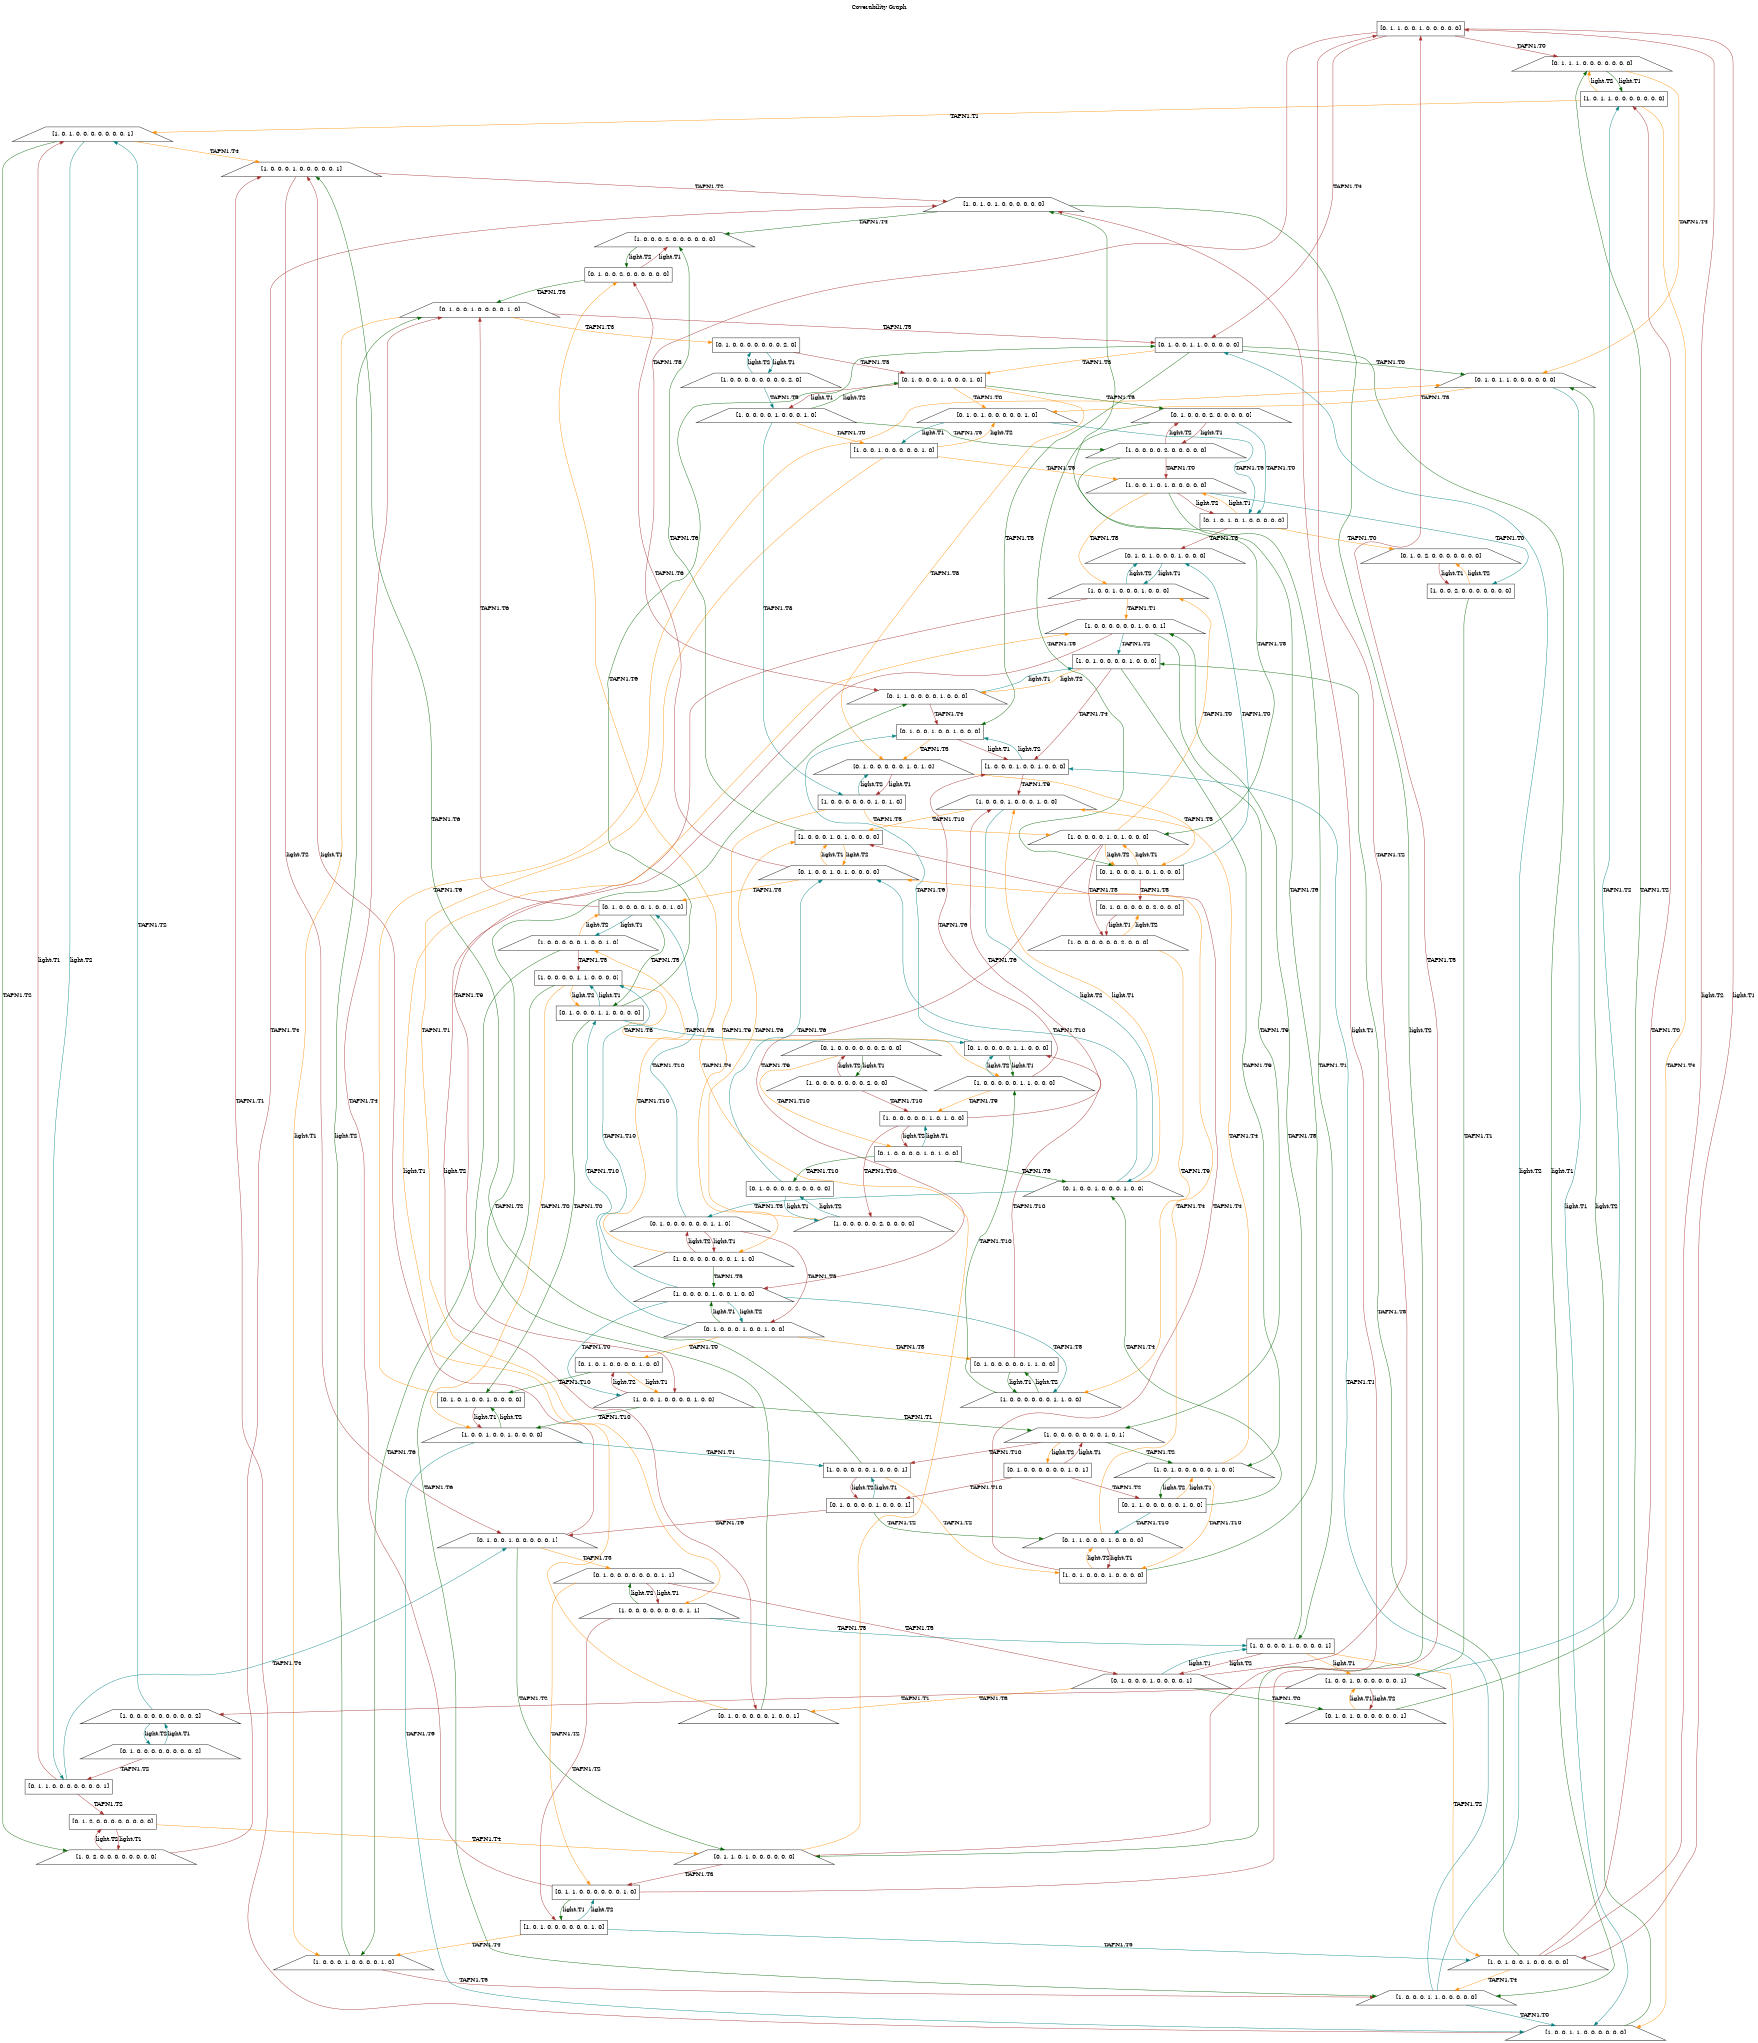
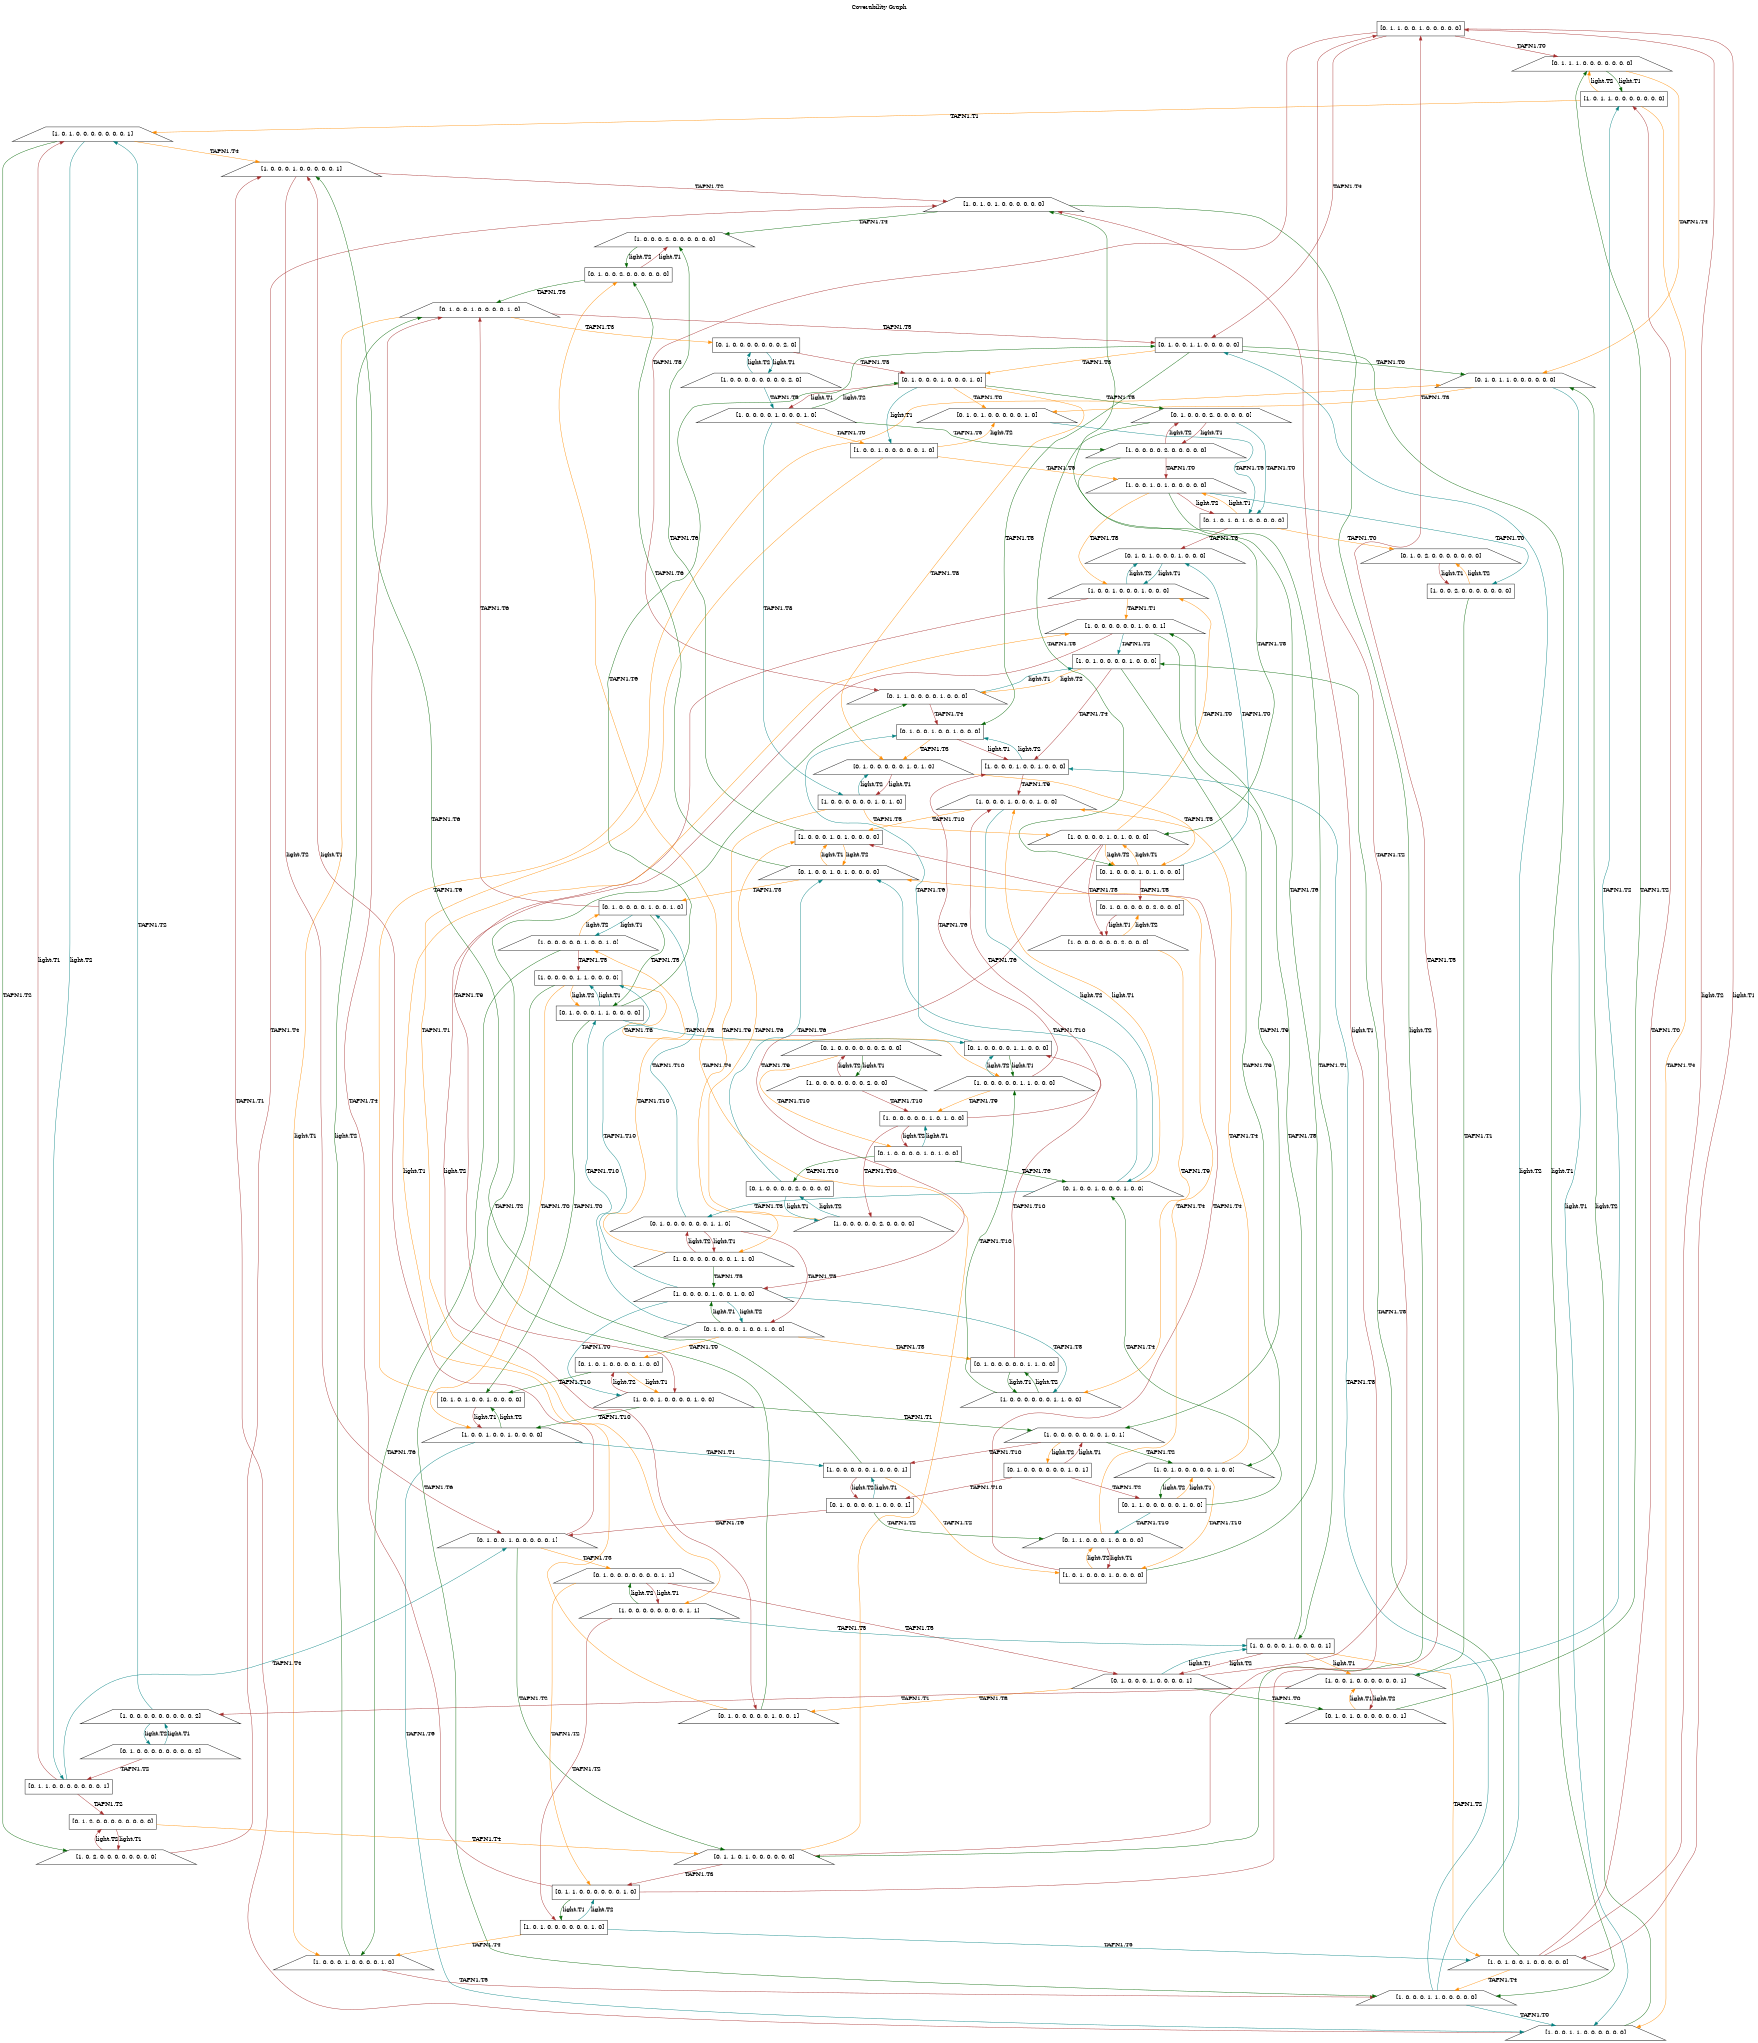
(920, 431) -> (891, 407)
(668, 607) -> (668, 607)
(1361, 1382) -> (1361, 1382)
